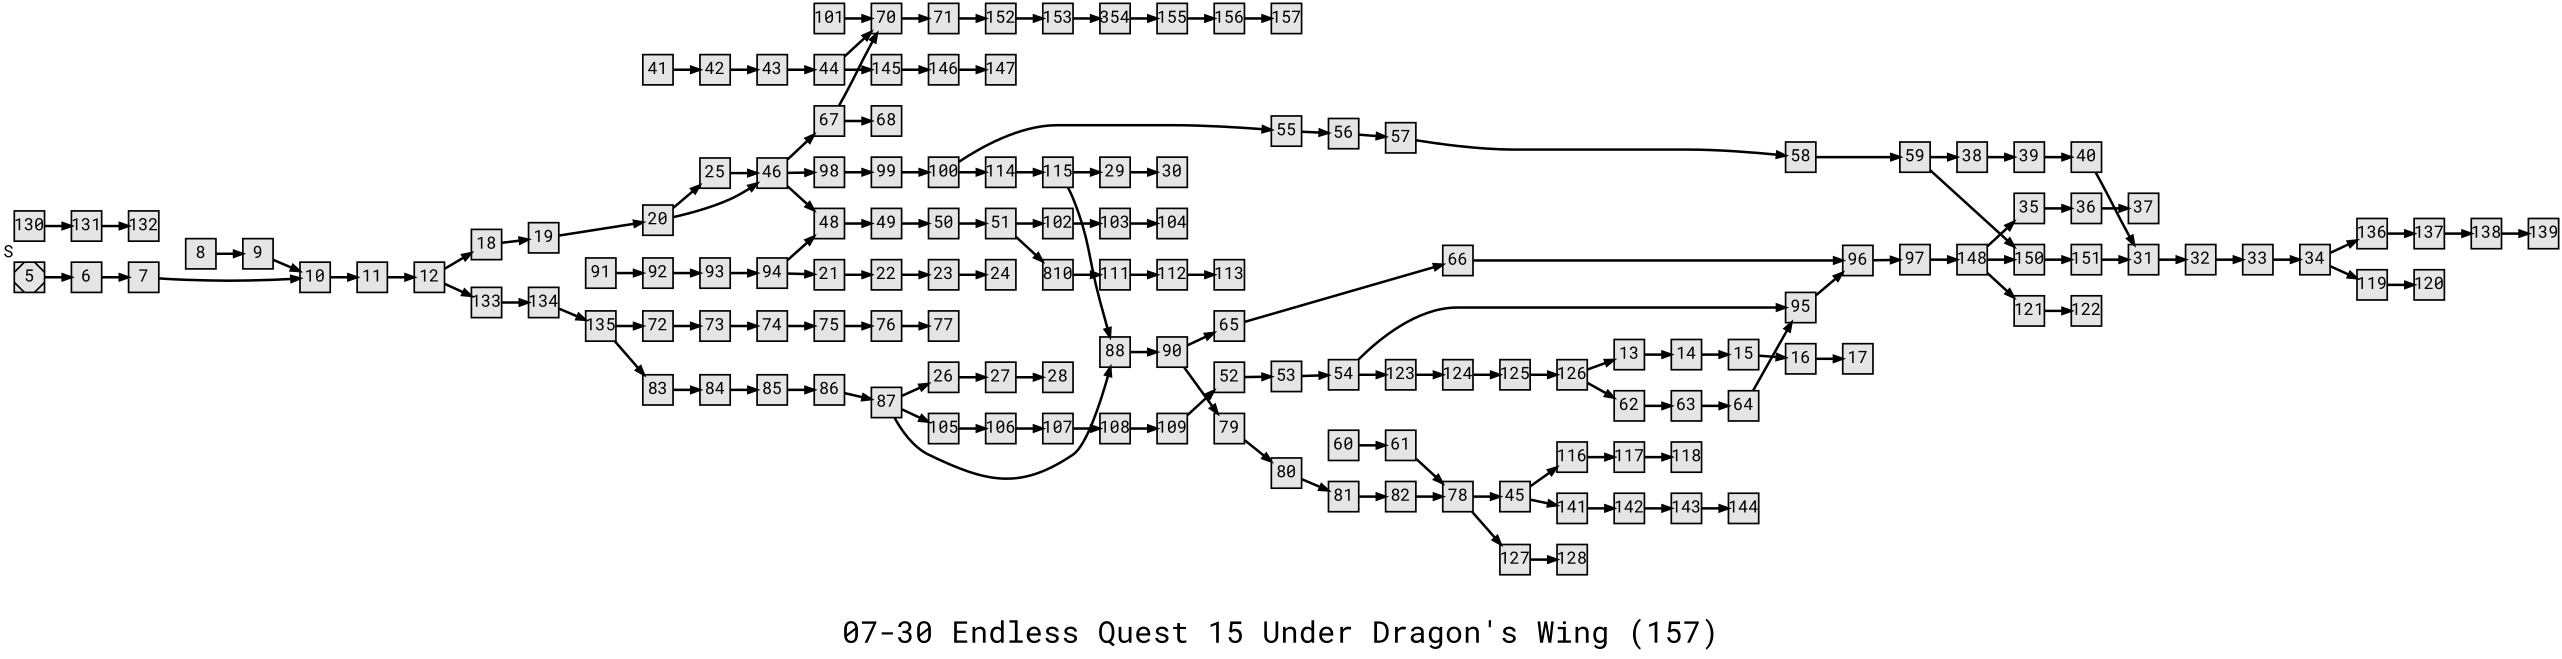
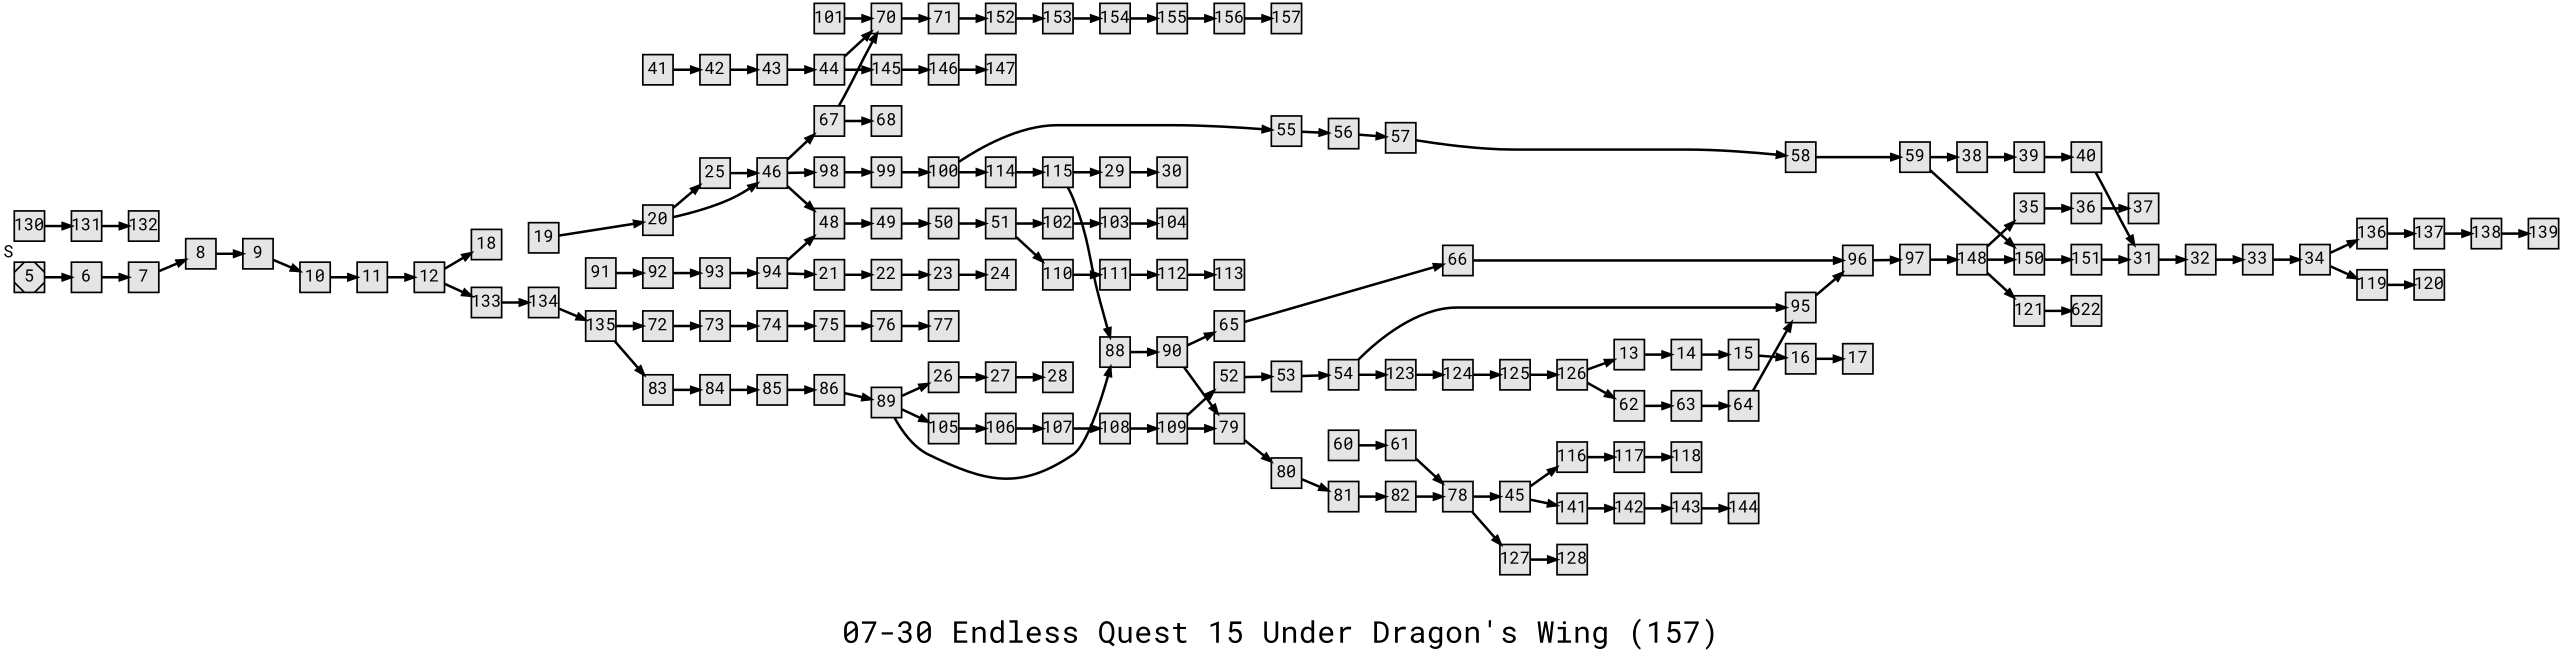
(1115, 18) -> (1115, 18)
(511, 242) -> none
(1058, 275) -> (1058, 275)
(225, 281) -> (168, 267)
(2086, 311) -> (2086, 311)
(886, 402) -> (886, 402)
none -> (1196, 429)
